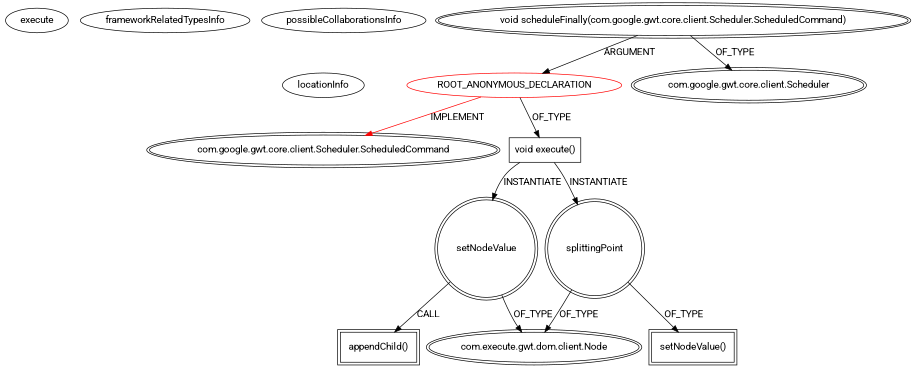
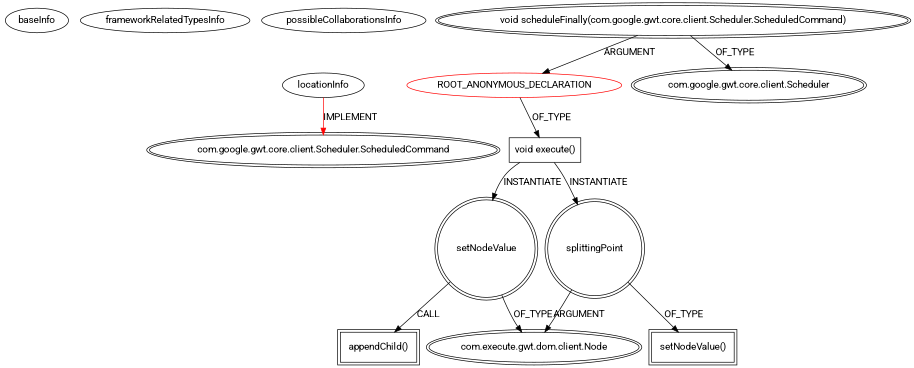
(37, 20) -> (37, 20)
(426, 115) -> (323, 113)
(579, 315) -> (579, 315)
